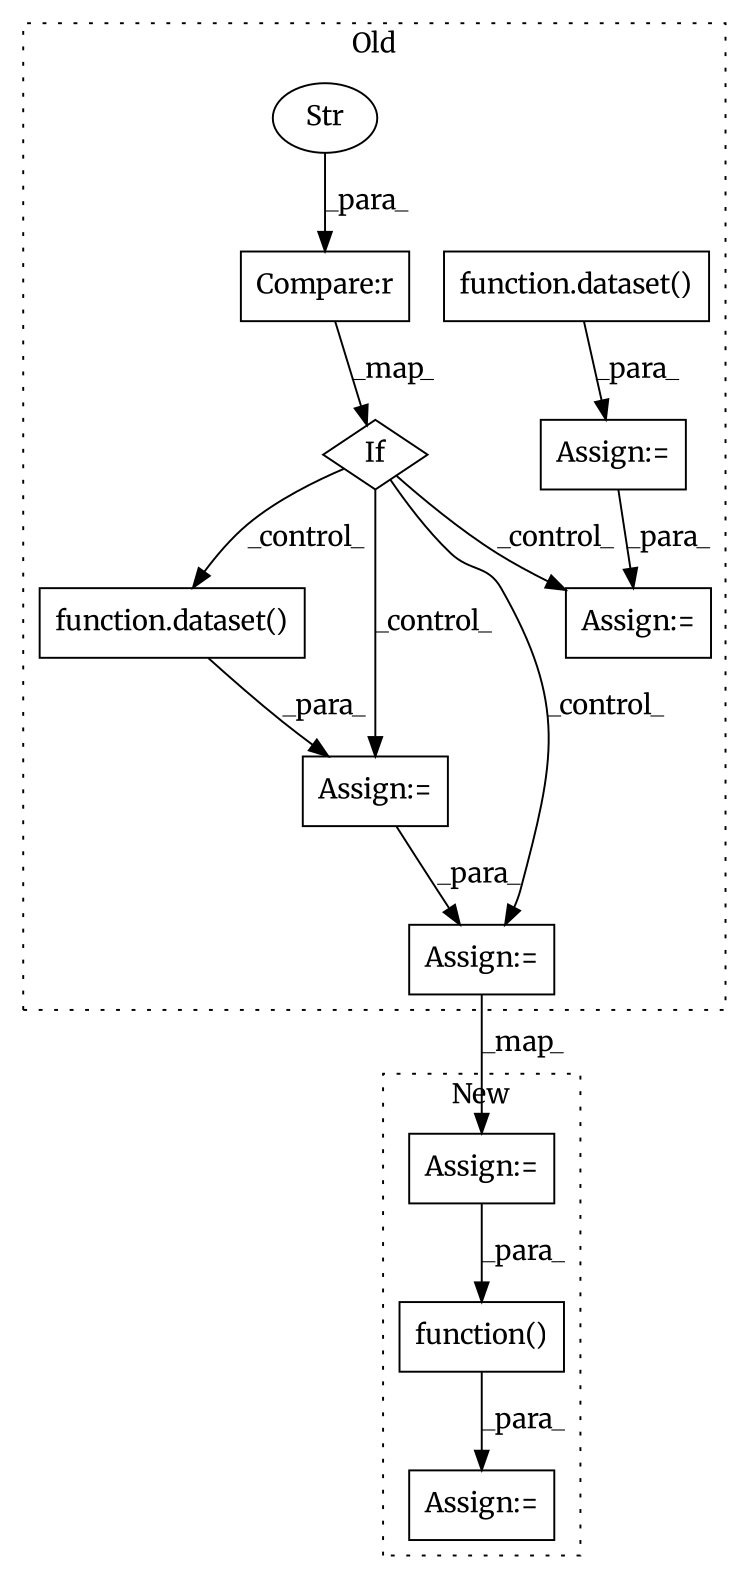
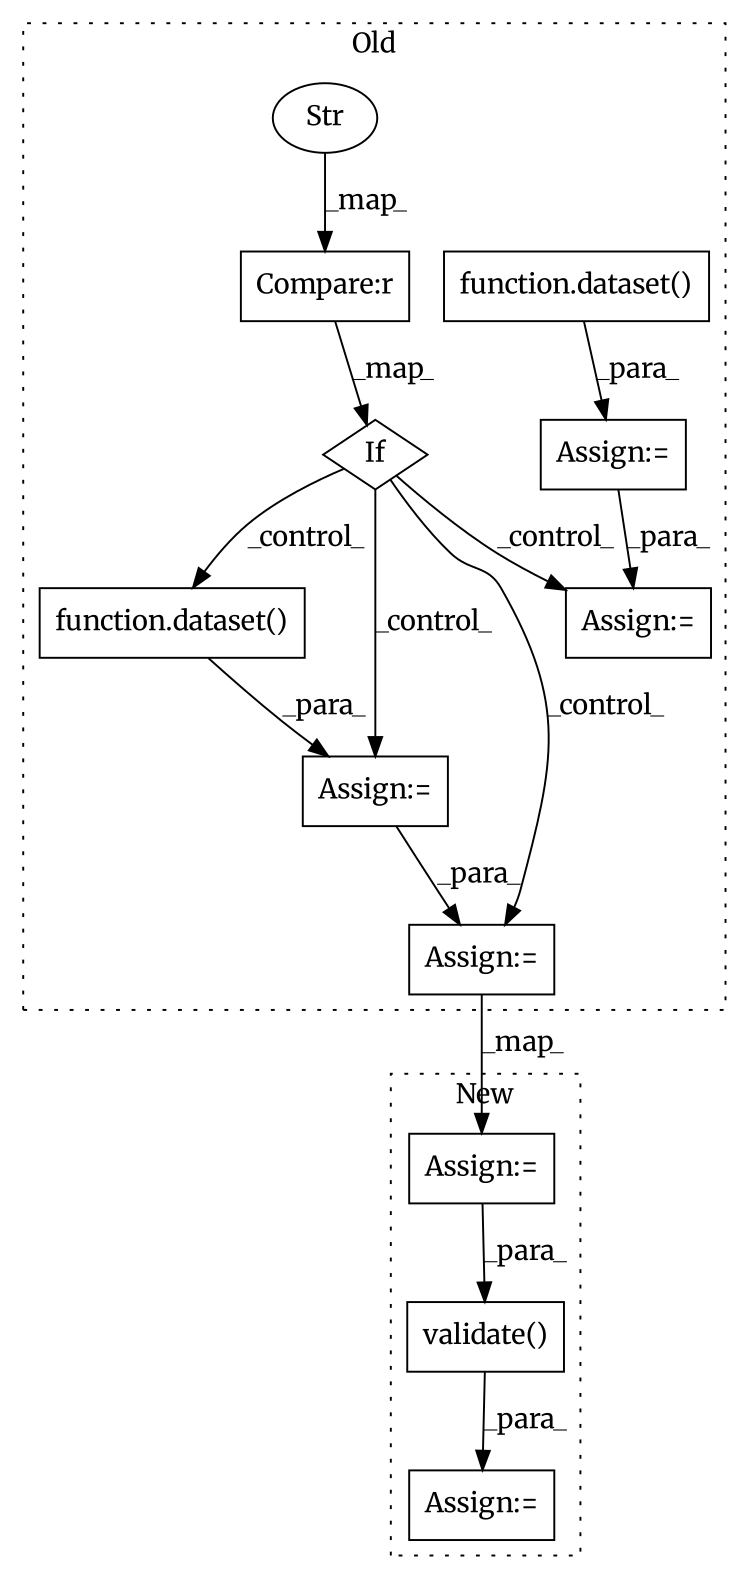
(367, 202) -> (367, 202)
(482, 1337) -> (486, 1337)
